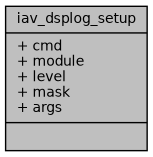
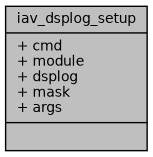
(42, 77) -> (48, 77)
